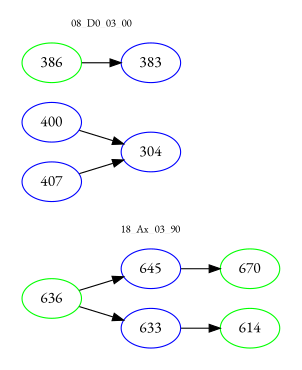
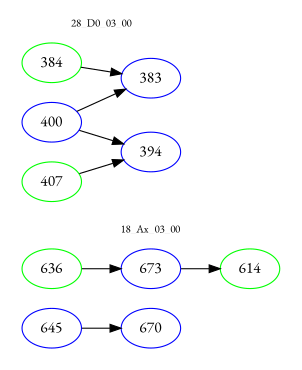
(101, 24) -> (101, 24)
(52, 63) -> (52, 63)
none -> (96, 103)
(151, 152) -> (151, 152)
(52, 182) -> (52, 182)
(151, 230) -> (151, 230)
(250, 269) -> (151, 328)
(96, 285) -> none
(151, 328) -> (151, 269)
